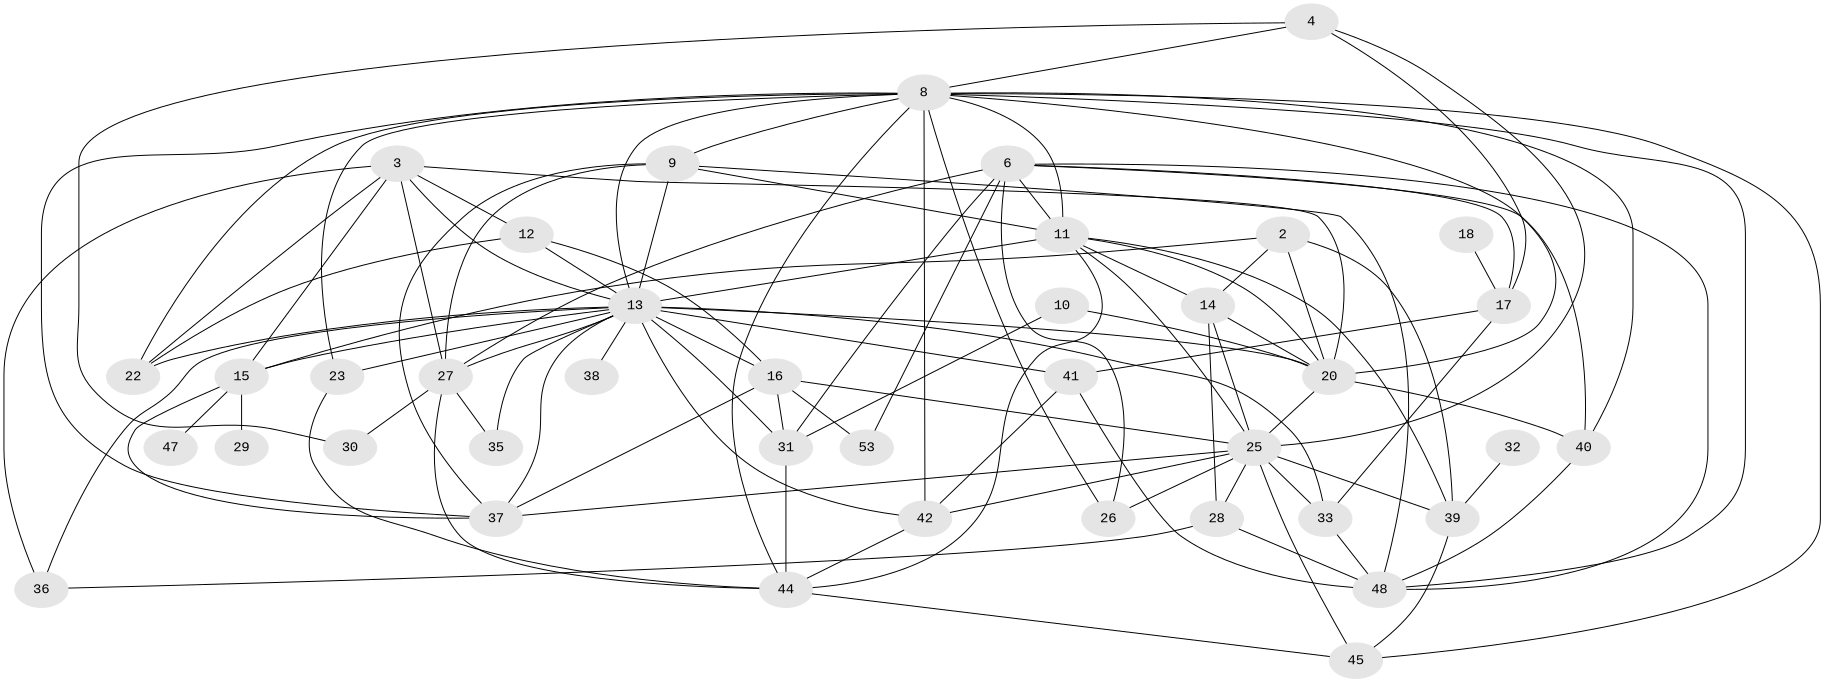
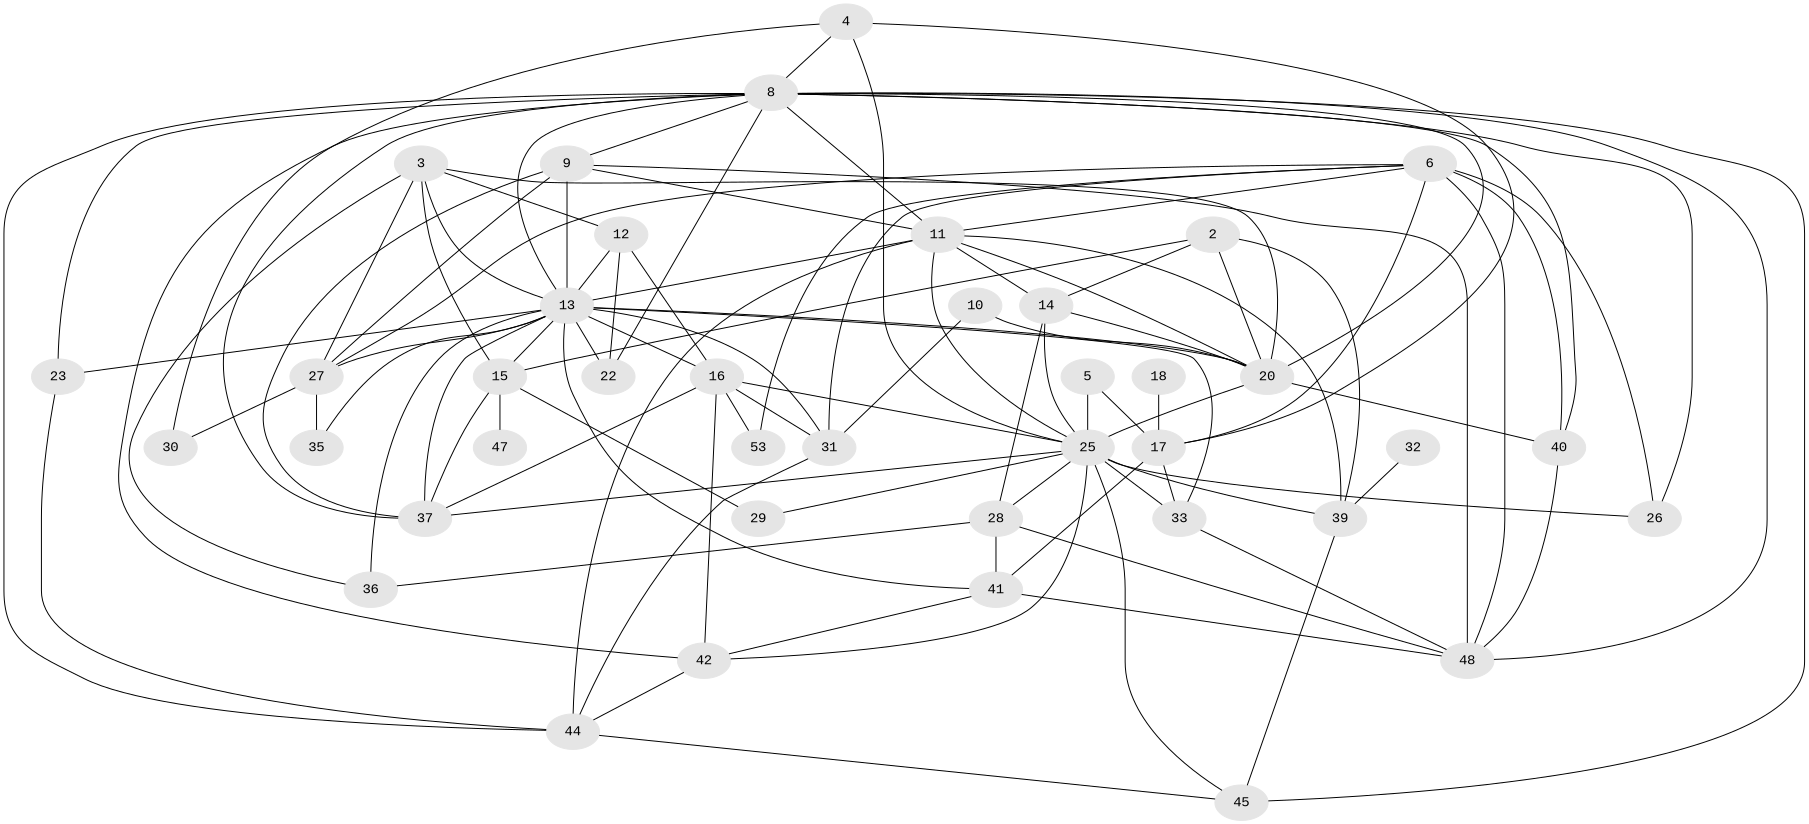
(264, 269) -> none
(592, 377) -> none
none -> (1088, 377)
(748, 464) -> (711, 500)
none -> (923, 483)
(460, 536) -> none
none -> (996, 554)
